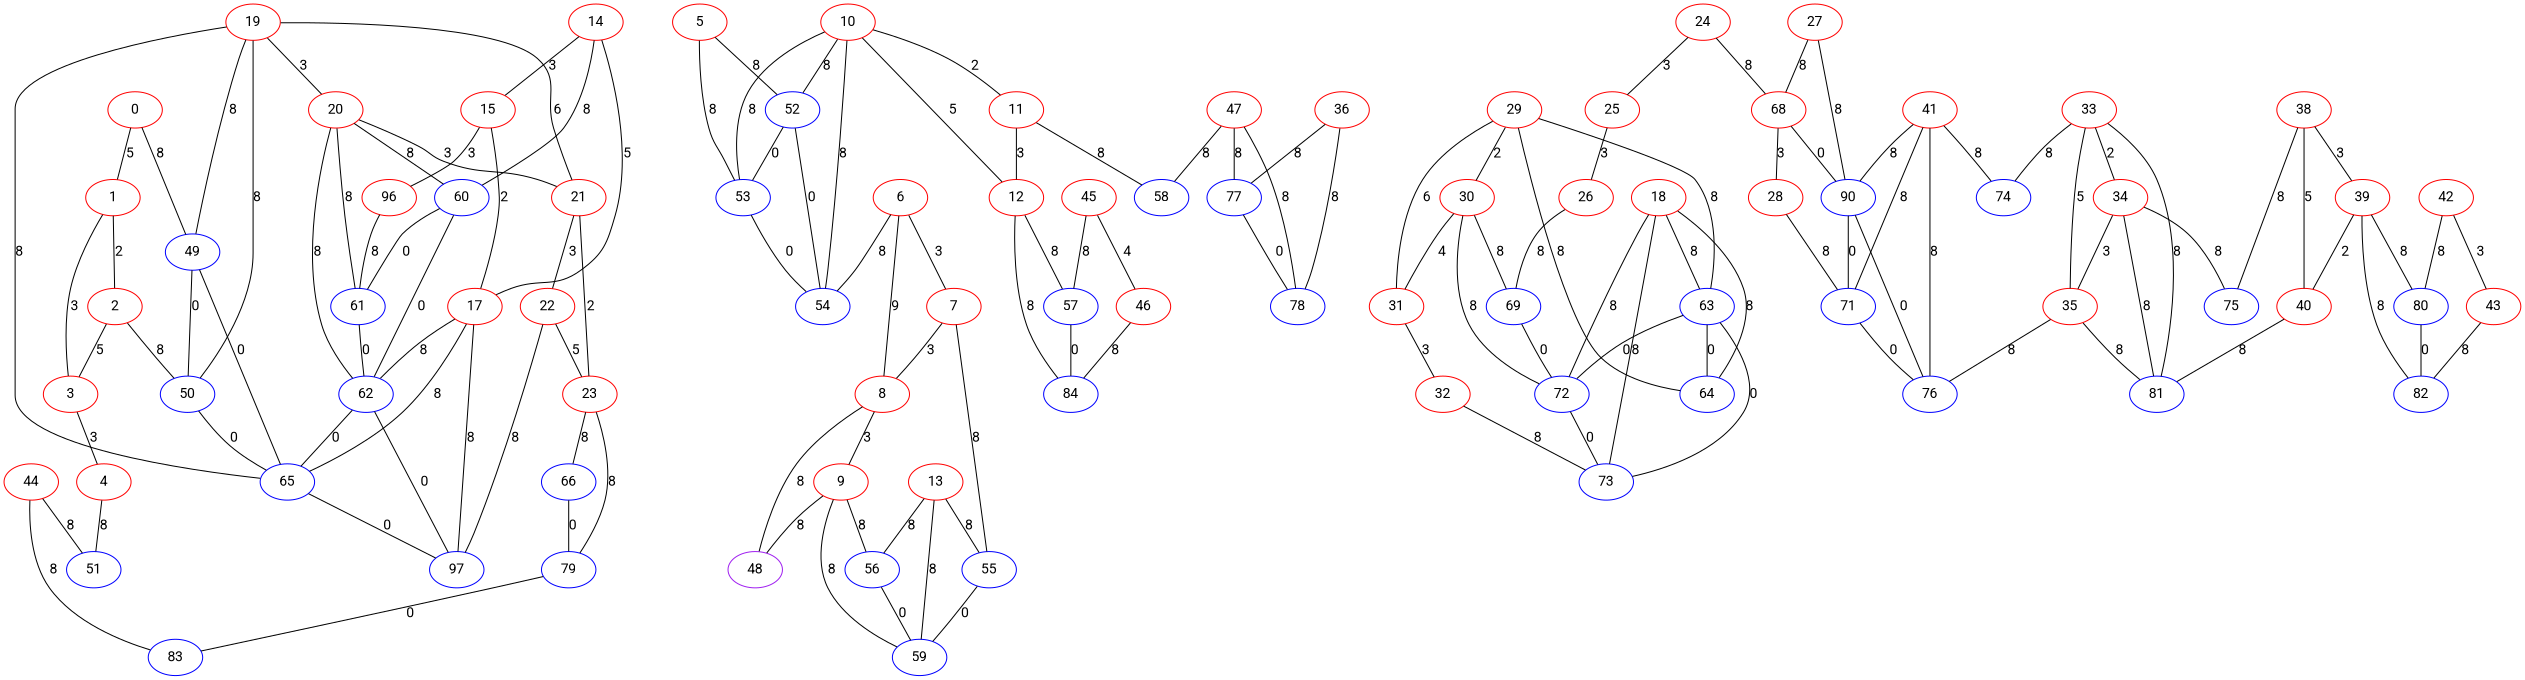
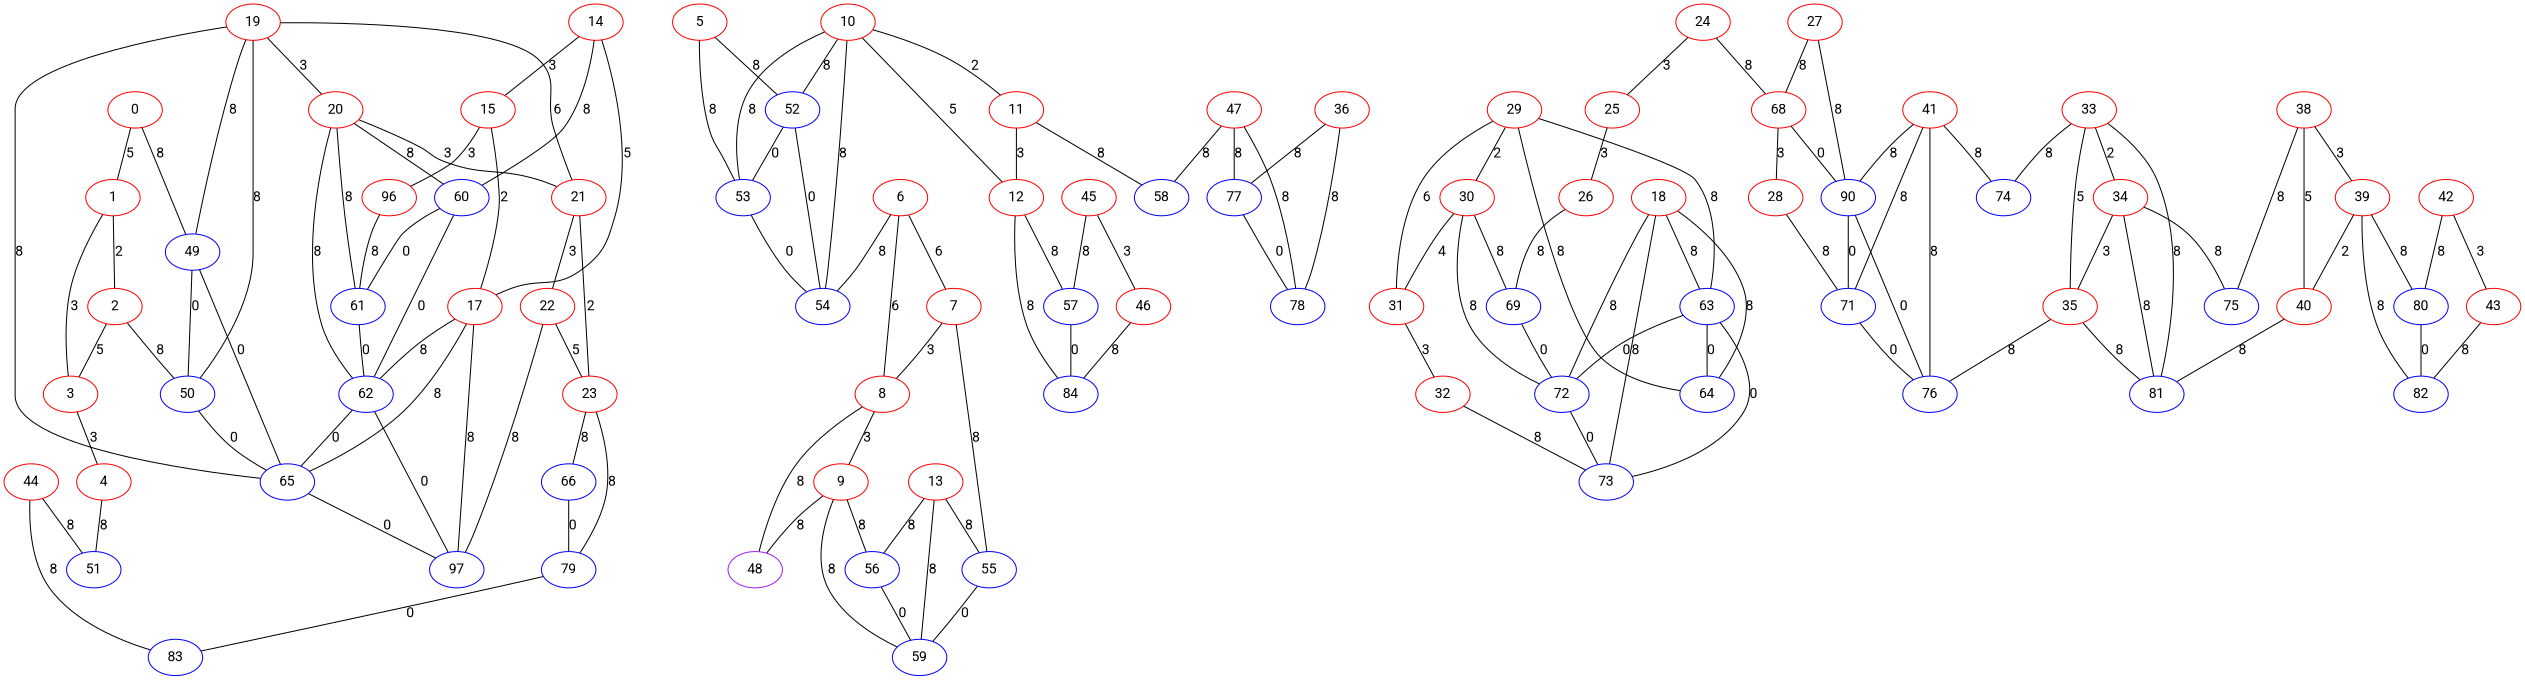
(939, 252) -> (939, 252)
(1127, 252) -> (1127, 252)
(895, 307) -> (895, 307)
